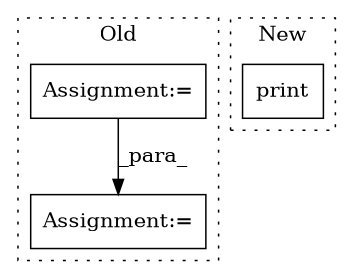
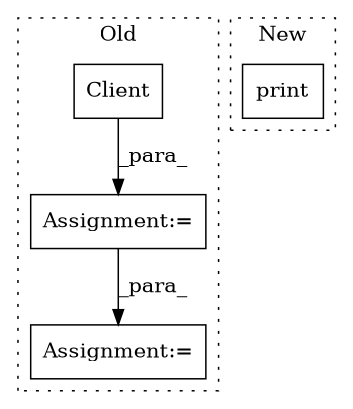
none -> (118, 91)
